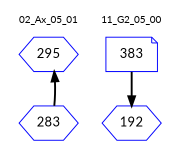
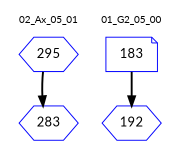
(132, 21) -> (132, 21)
(132, 54) -> (132, 54)
(55, 94) -> (42, 84)
